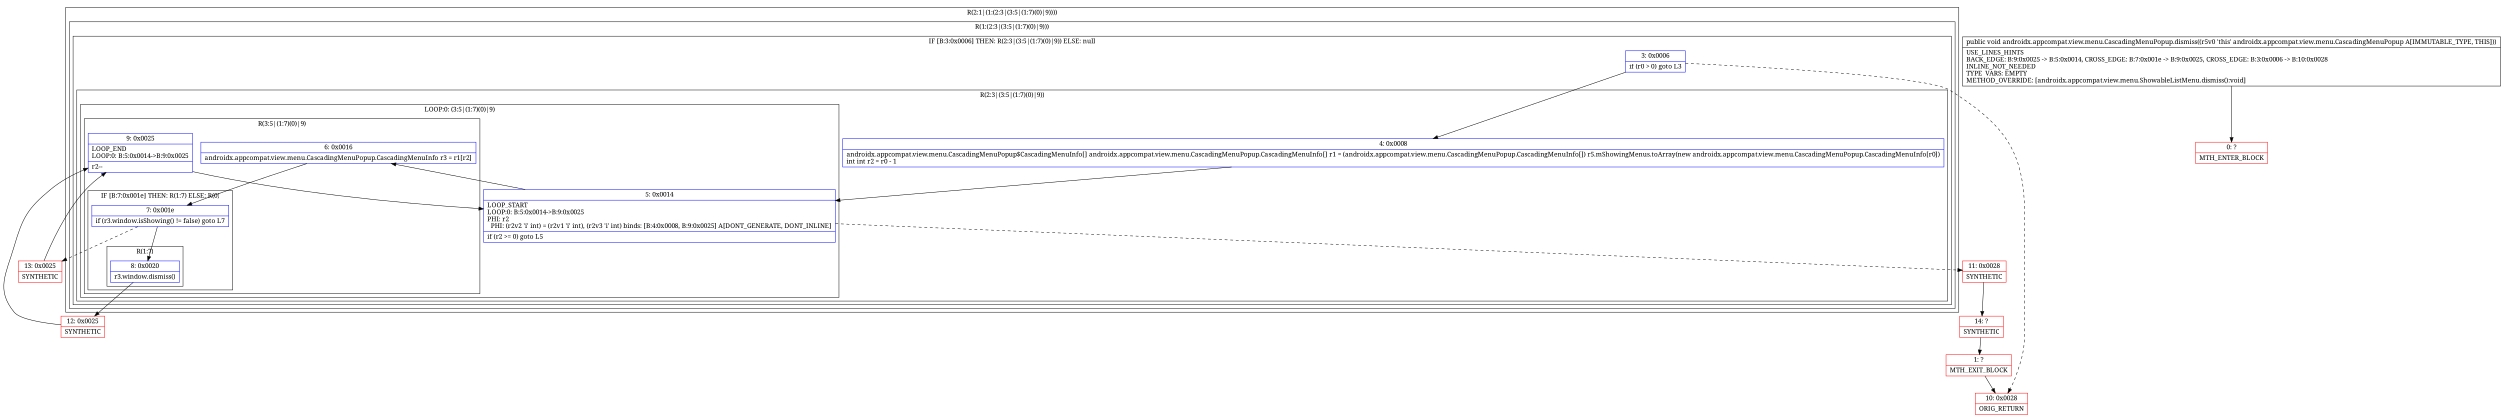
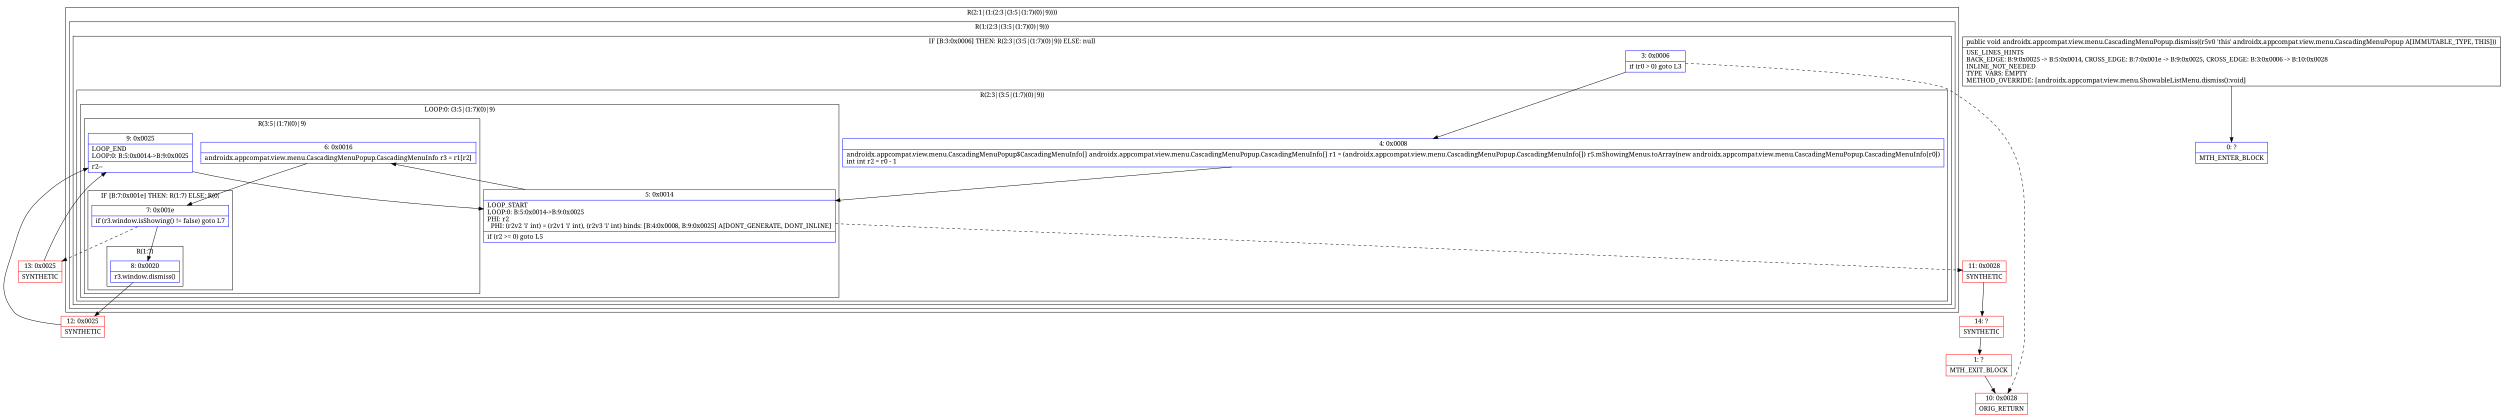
(2232, 153) -> (2232, 153)
